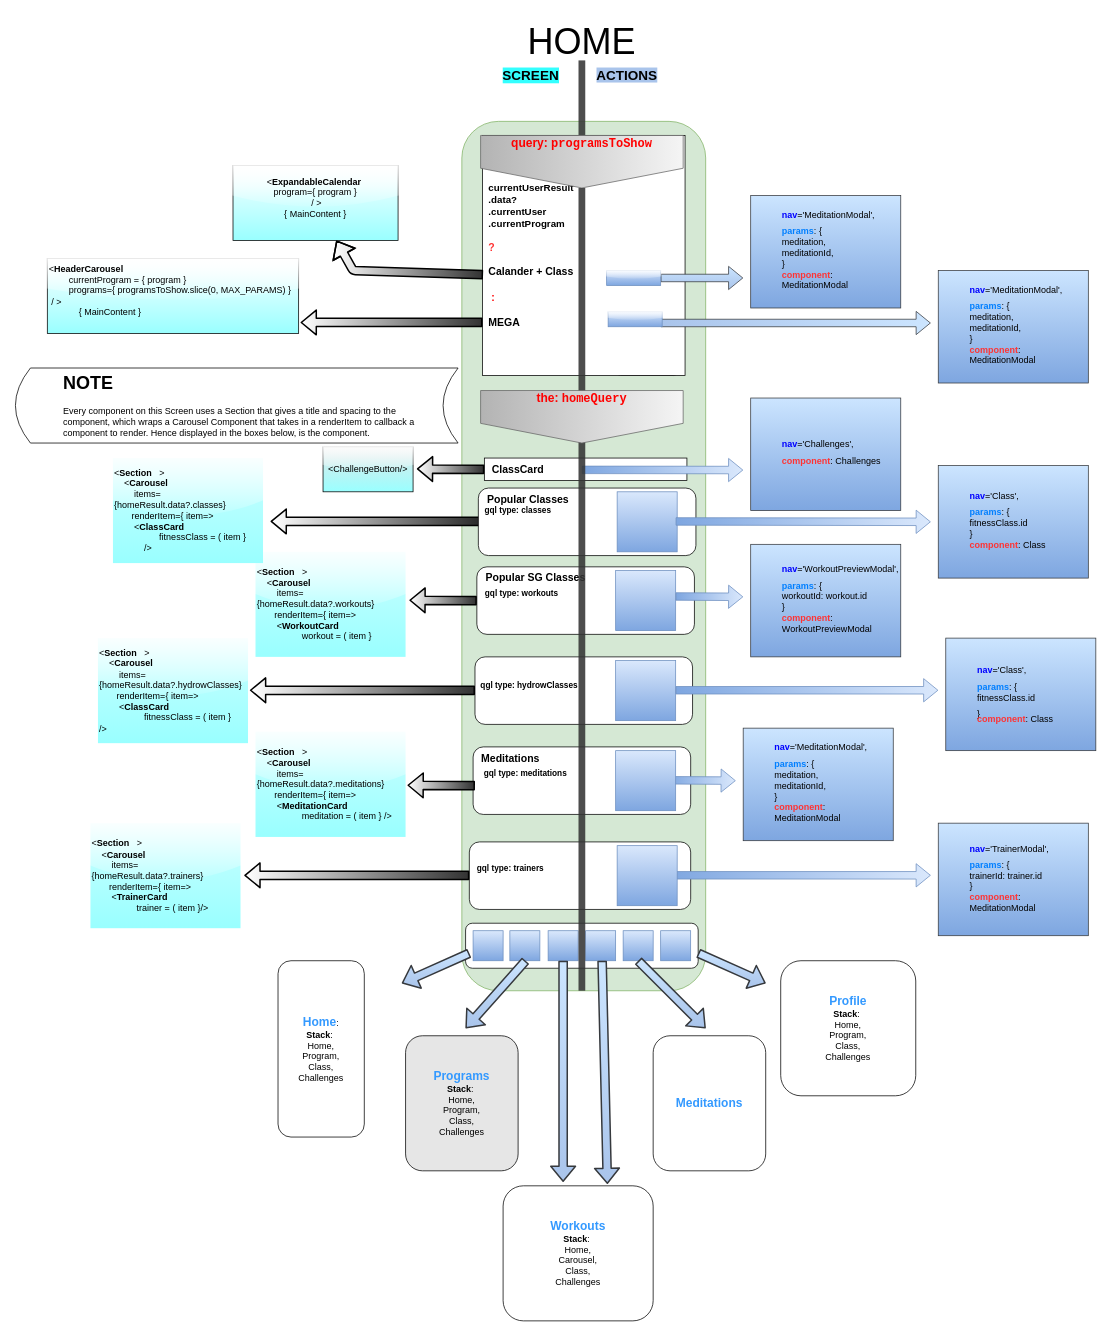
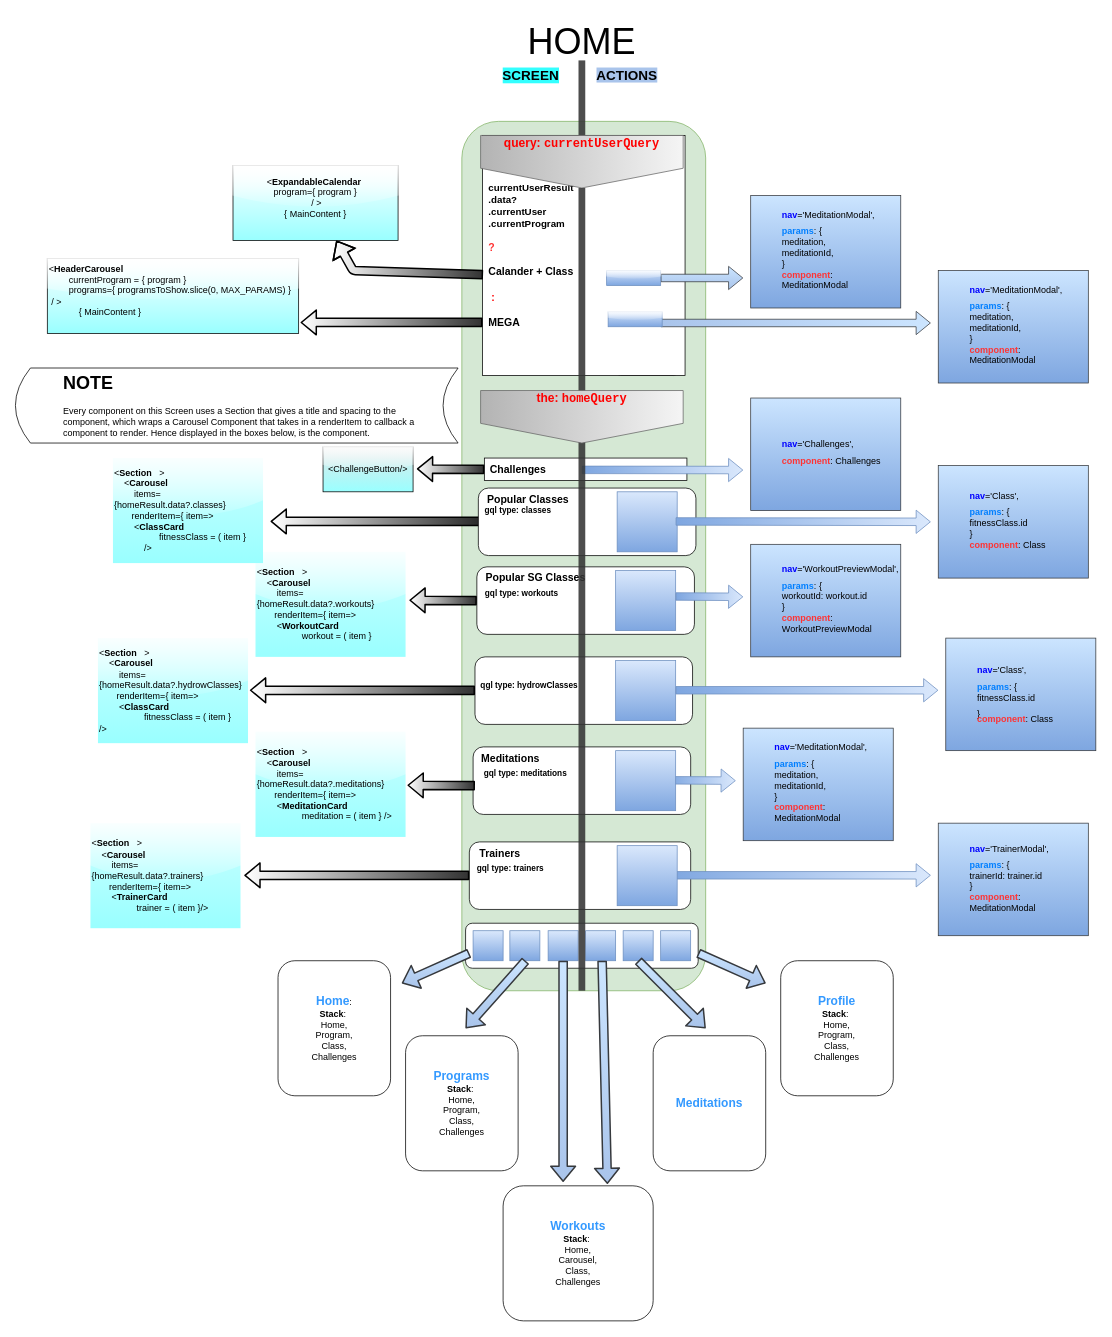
(582, 162) -> (582, 162)
(518, 470) -> (518, 470)
none -> (500, 853)
(848, 1028) -> (837, 1028)
(321, 1049) -> (334, 1028)
(462, 1103) -> (462, 1103)
